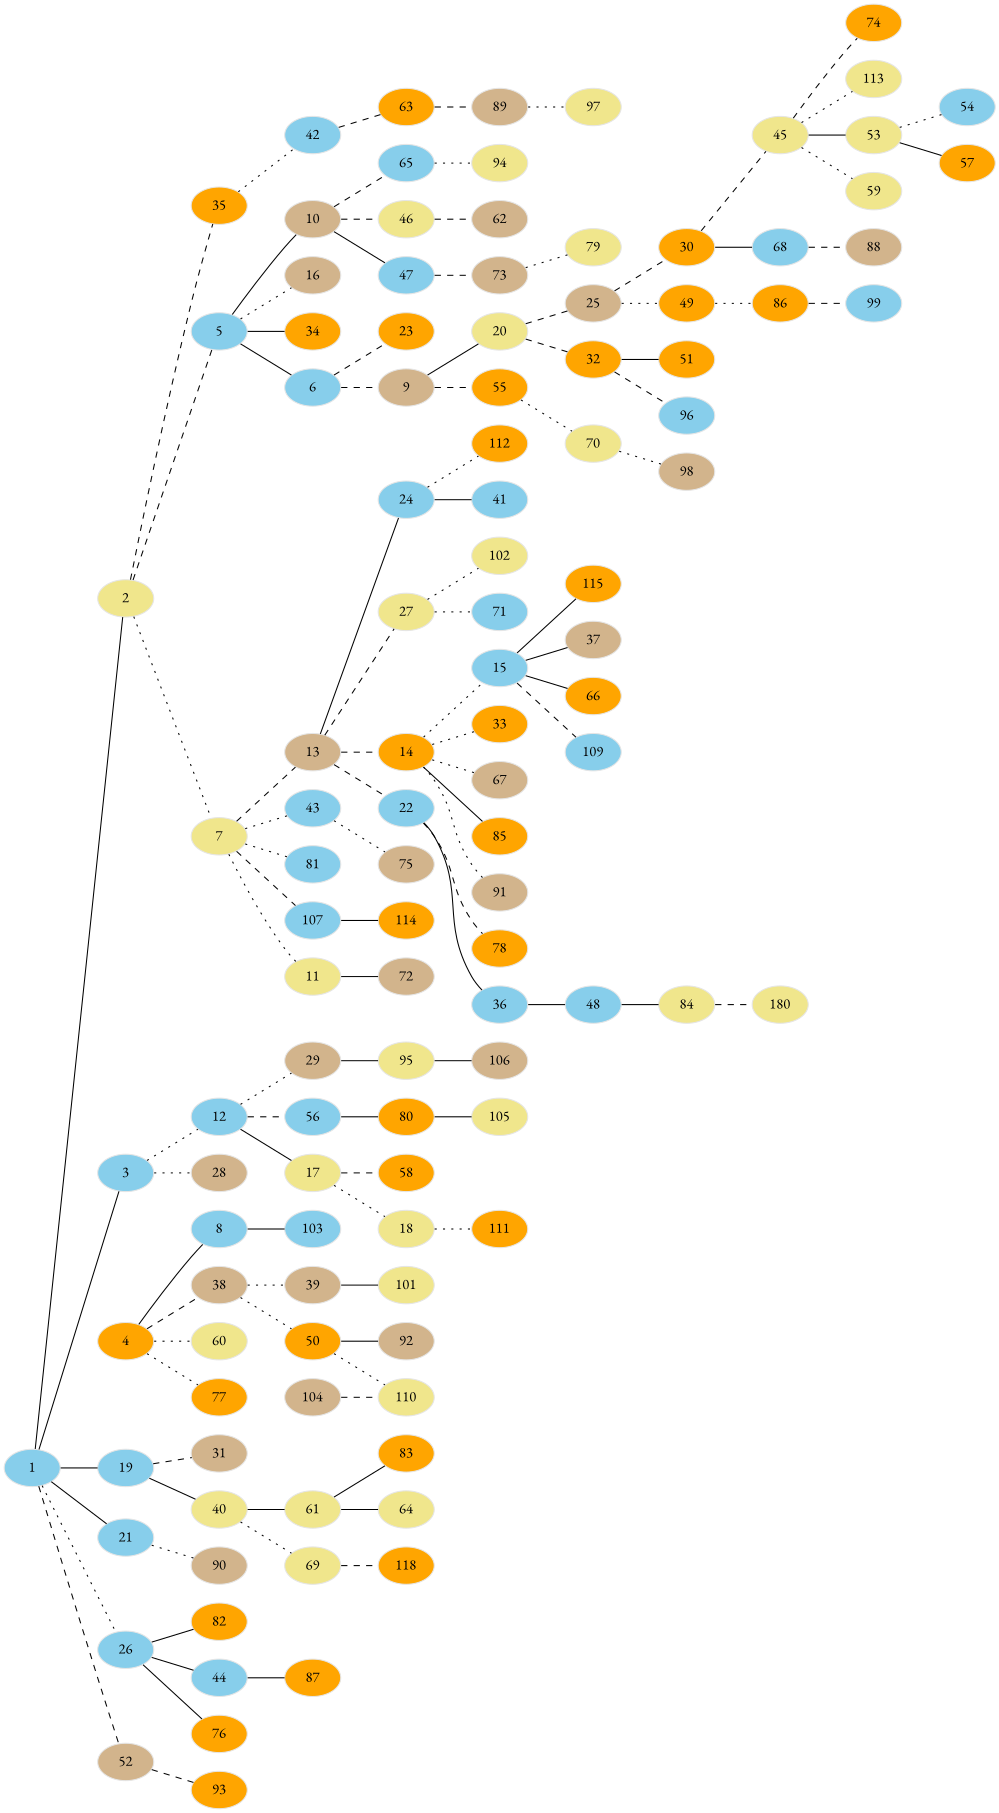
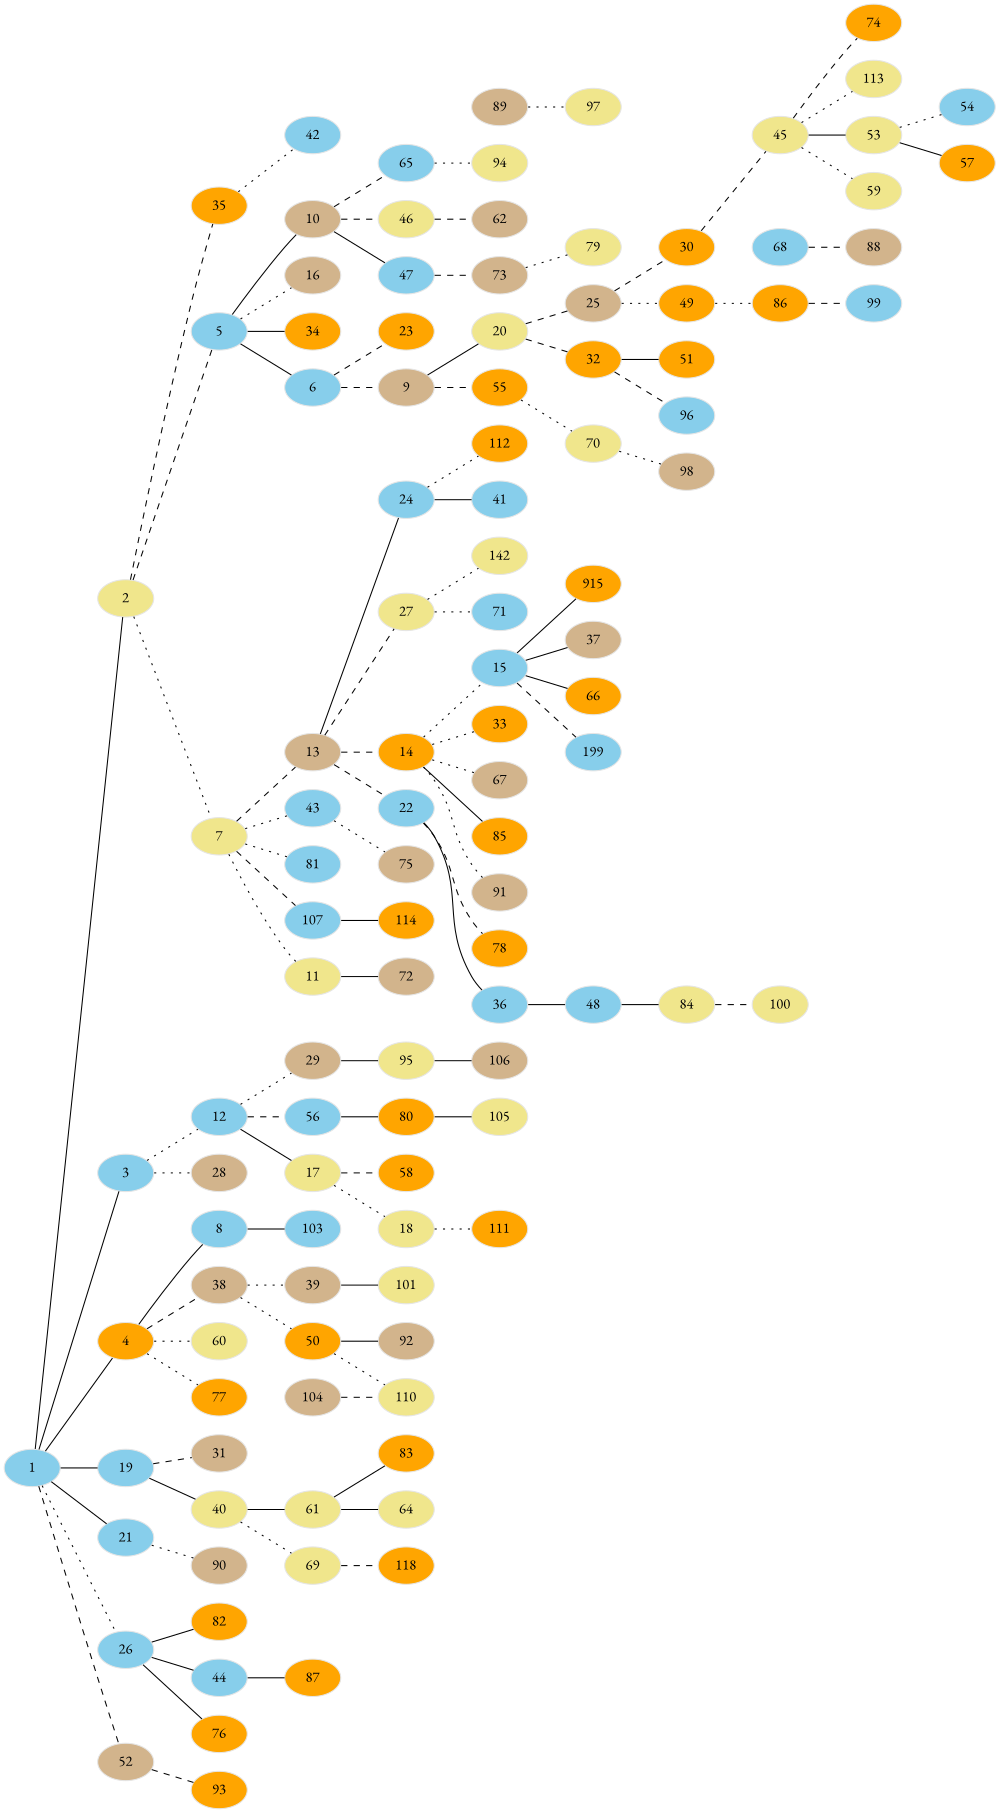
(406, 107) -> none
(734, 247) -> none
(500, 556) -> (500, 556)
(593, 584) -> (593, 584)
(593, 752) -> (593, 752)
(780, 1005) -> (780, 1005)
none -> (79, 1405)
